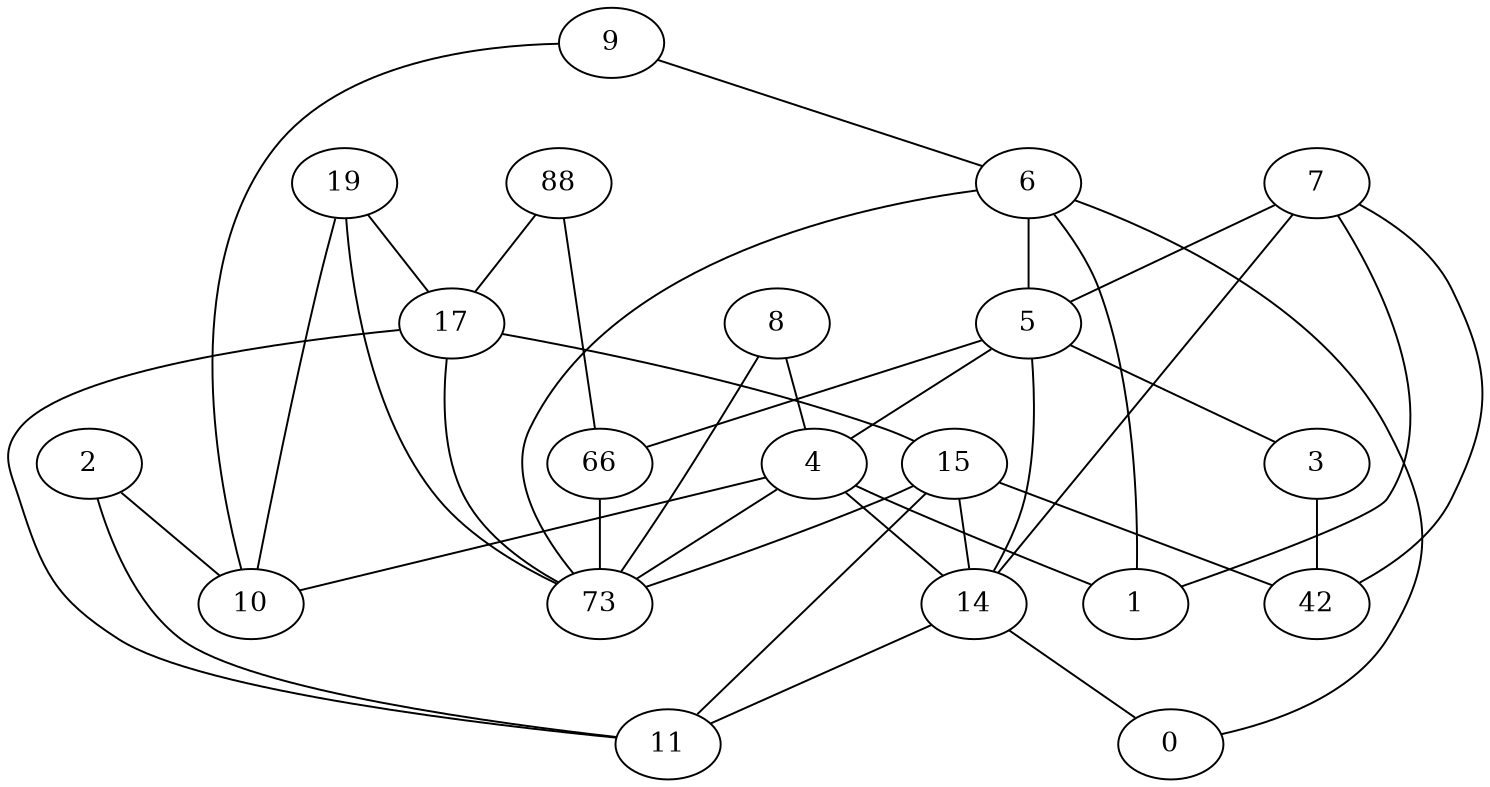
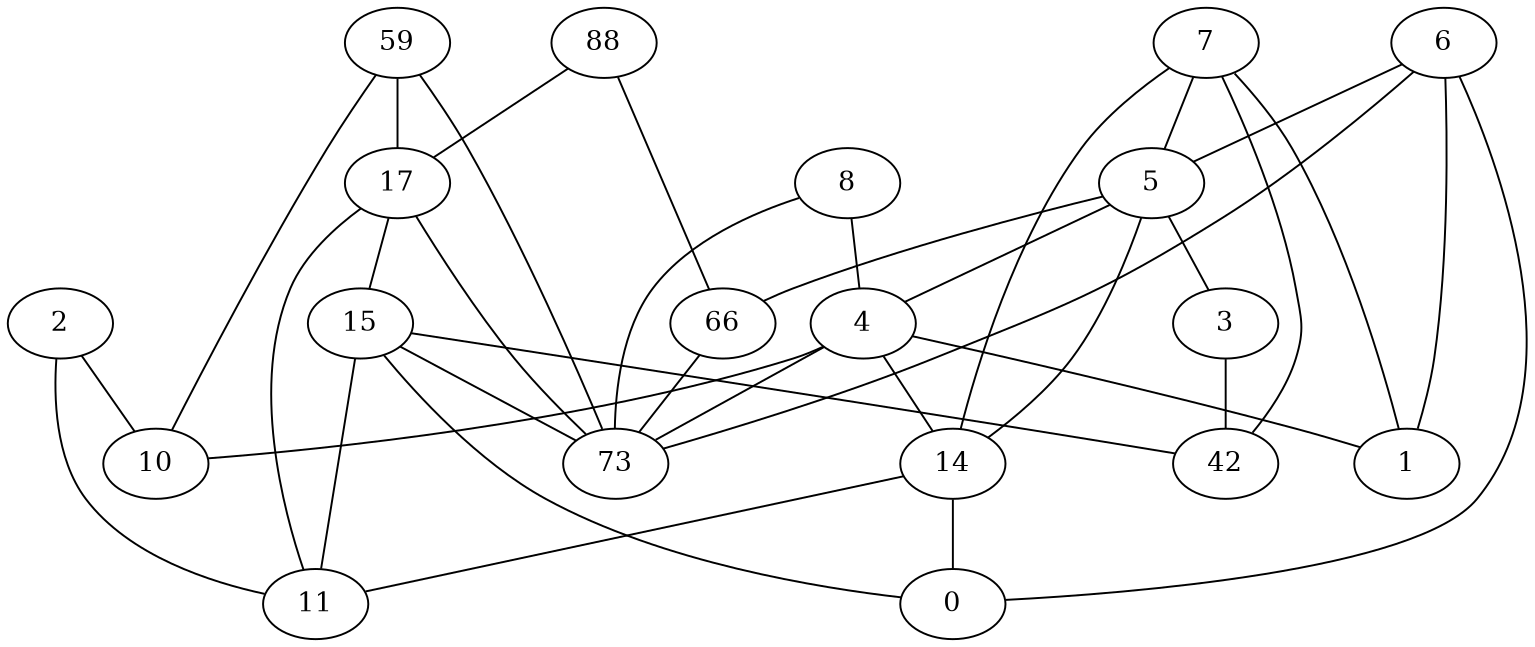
(612, 43) -> none
(345, 183) -> (398, 43)
(966, 548) -> (602, 525)
